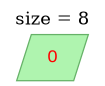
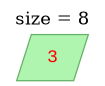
(53, 58) -> (53, 58)
